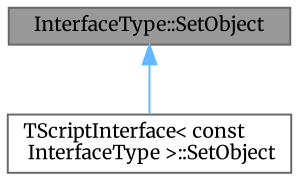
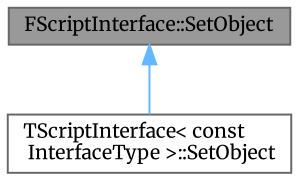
(150, 26) -> (150, 26)
